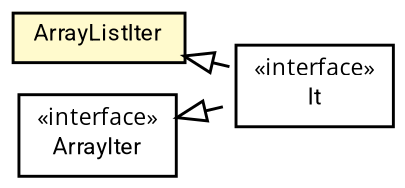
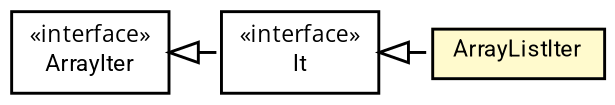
(224, 65) -> (419, 52)
